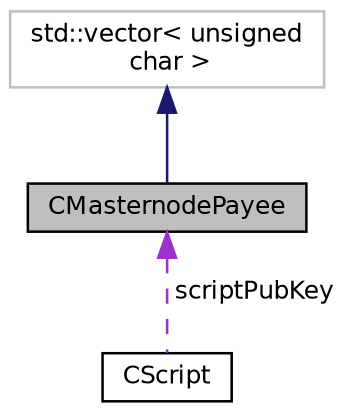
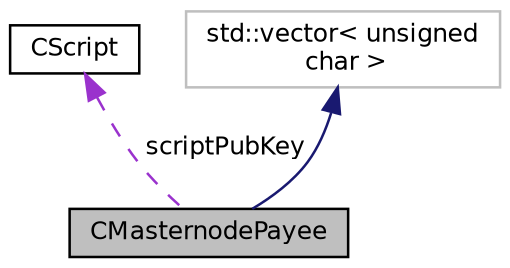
(167, 306) -> (134, 157)
